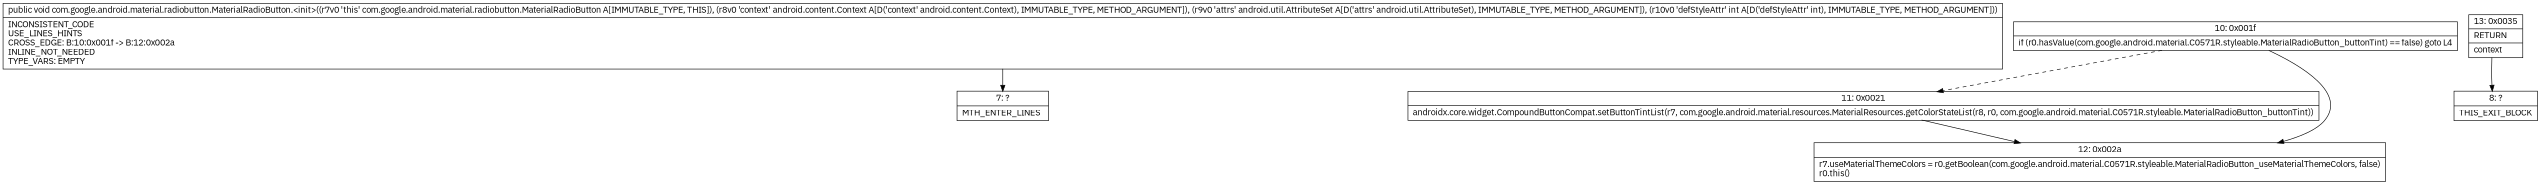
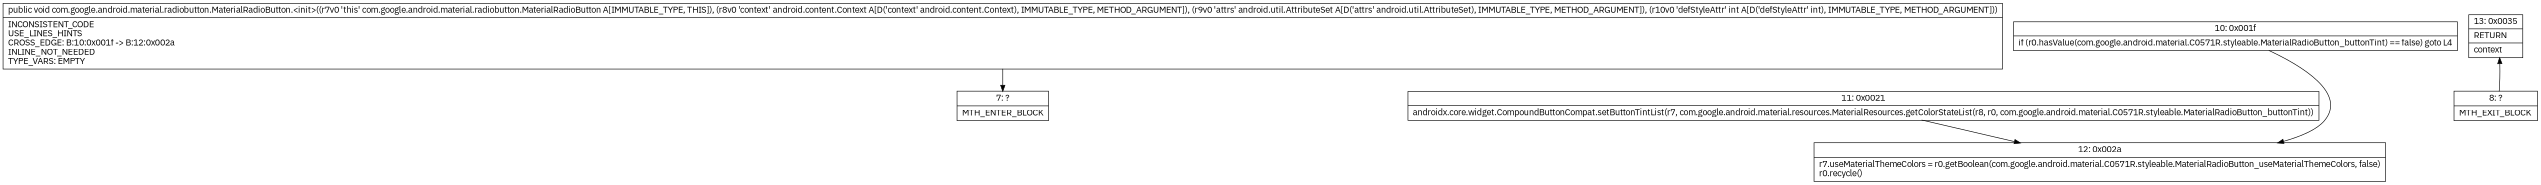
(2053, 70) -> none
(2492, 71) -> (2500, 78)
(1001, 113) -> (1003, 113)
(2496, 113) -> (2495, 113)
(1835, 174) -> (1841, 174)
